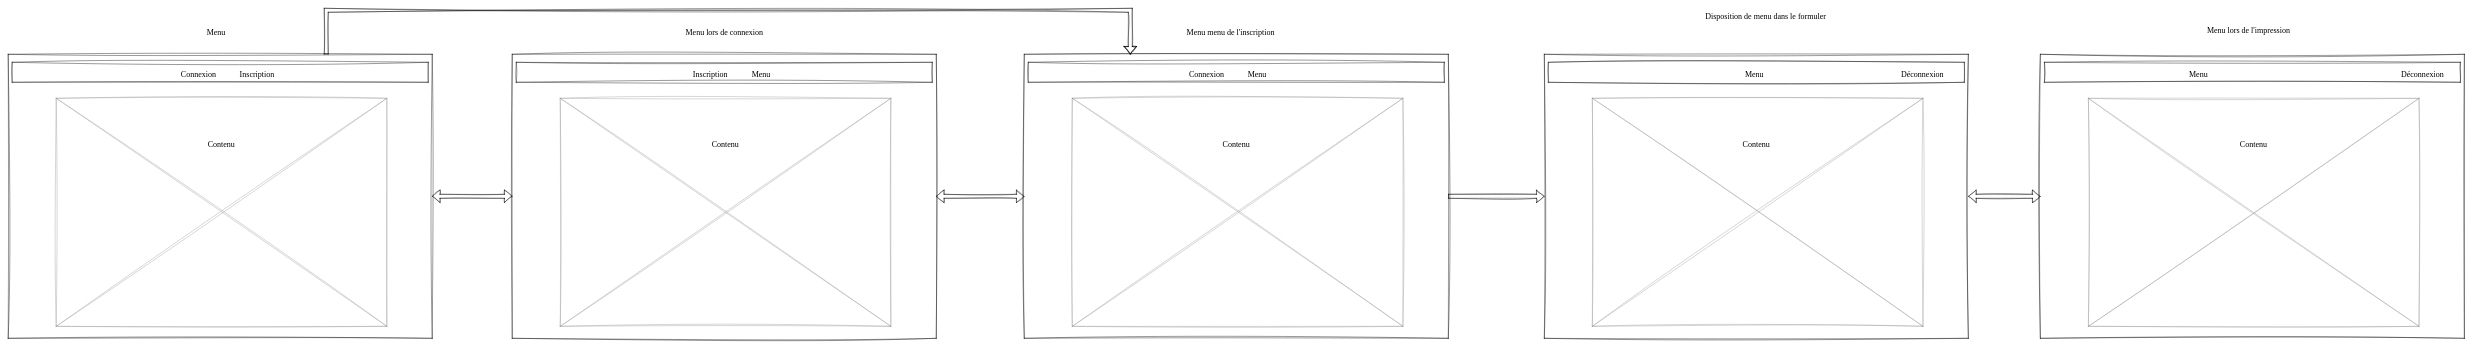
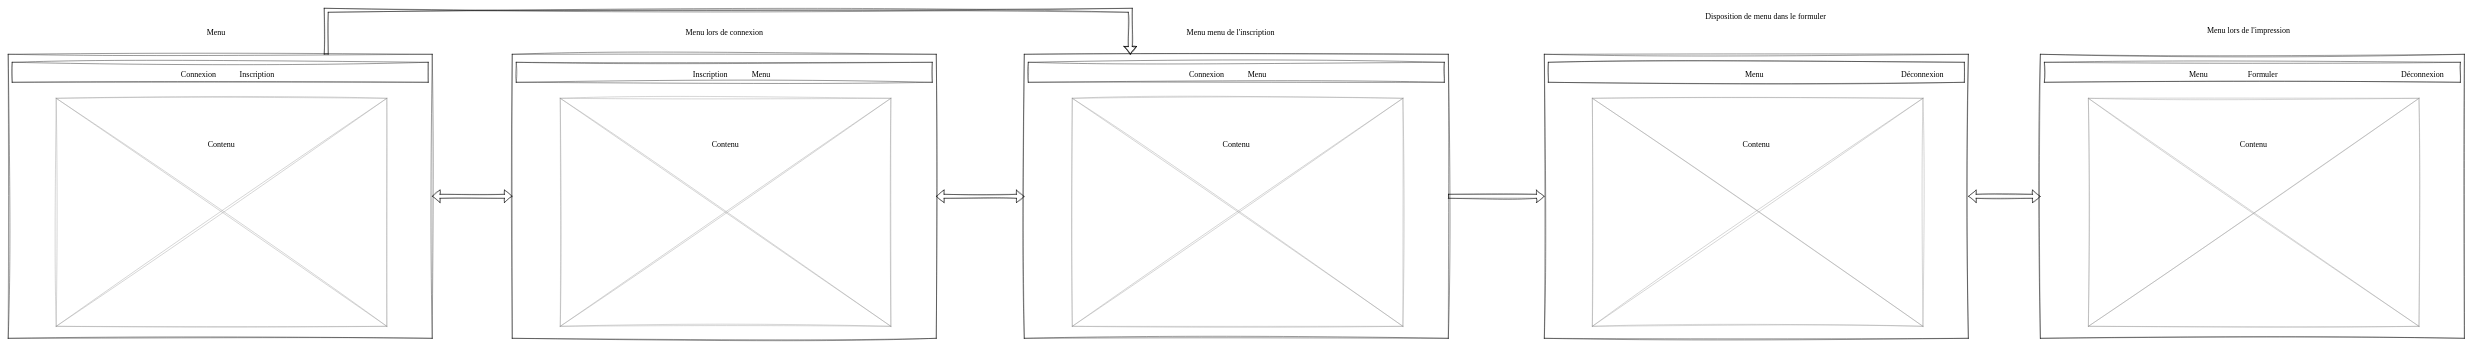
none -> (2259, 72)
